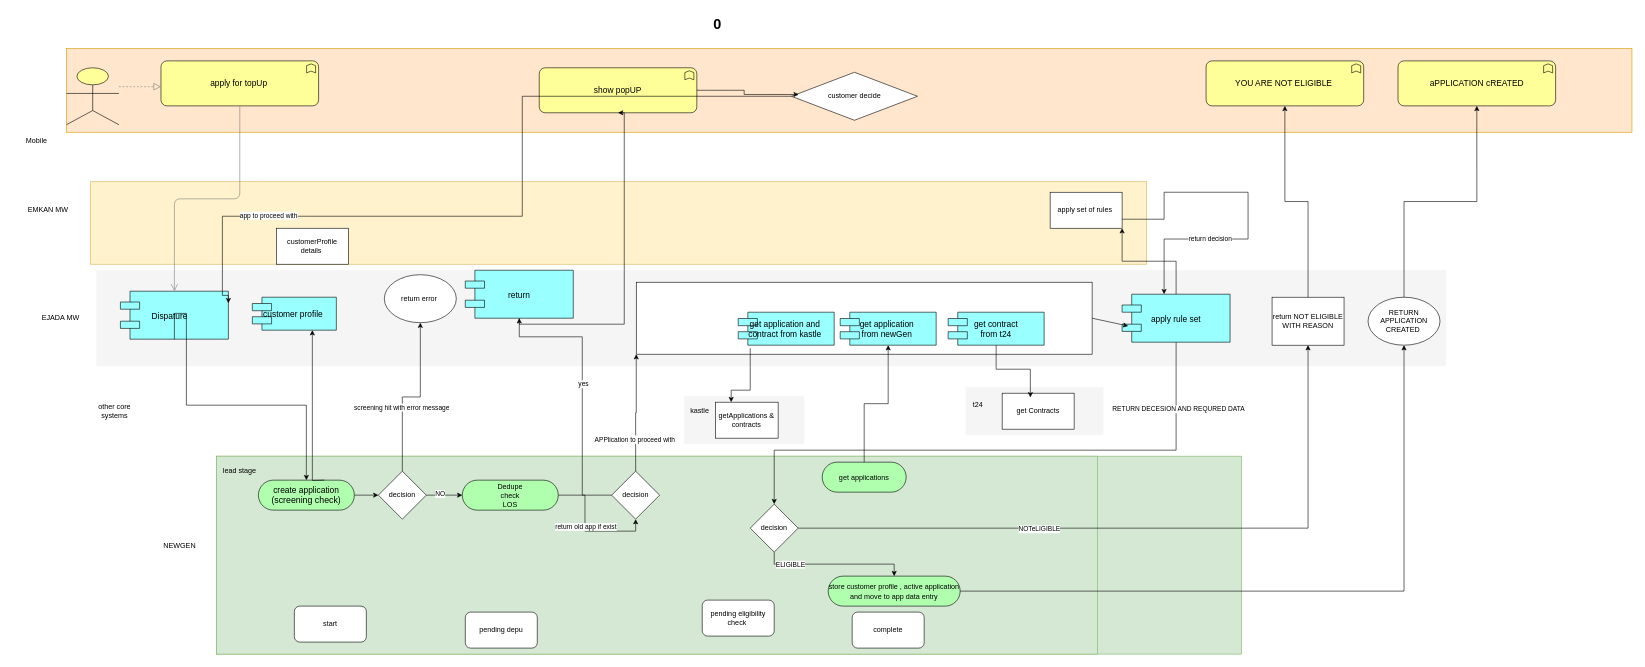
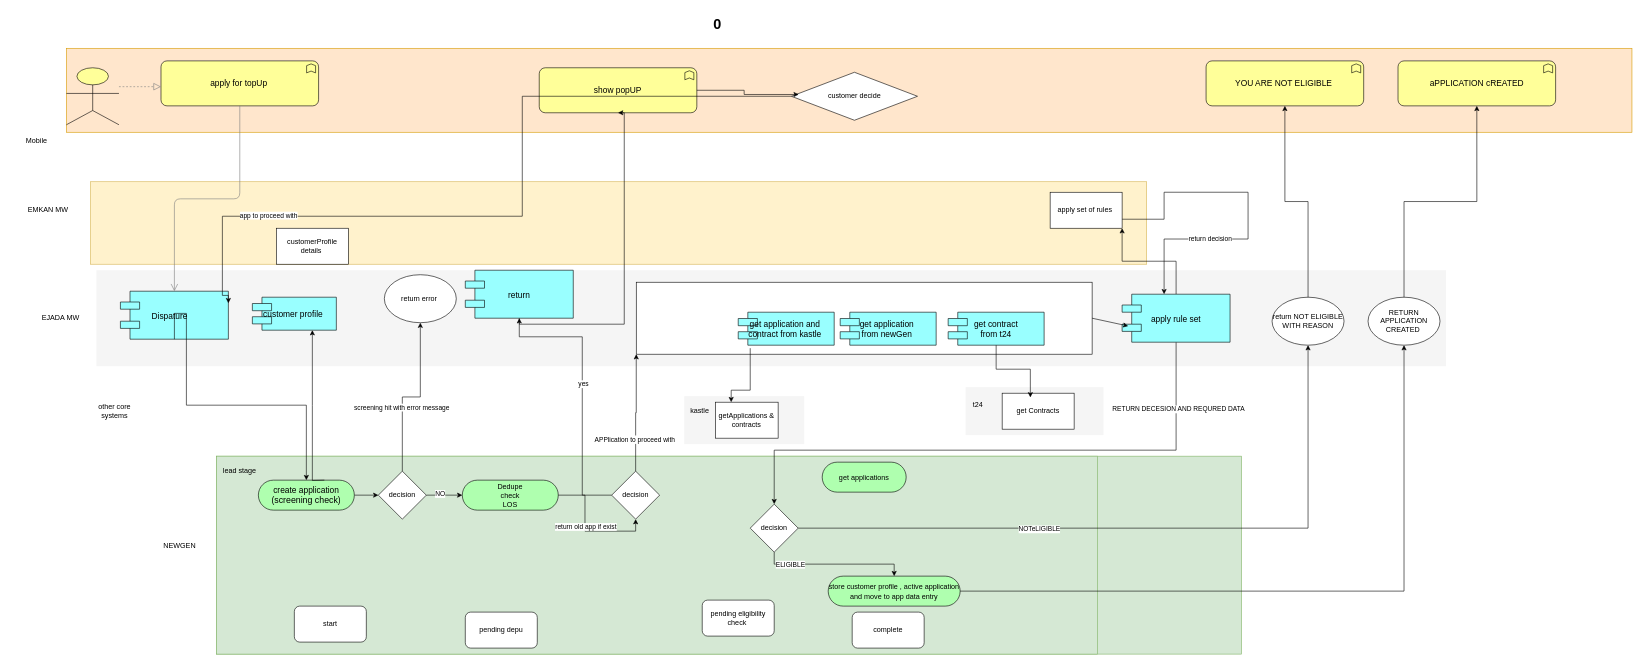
(1308, 321) -> (1308, 321)
(888, 404) -> none
